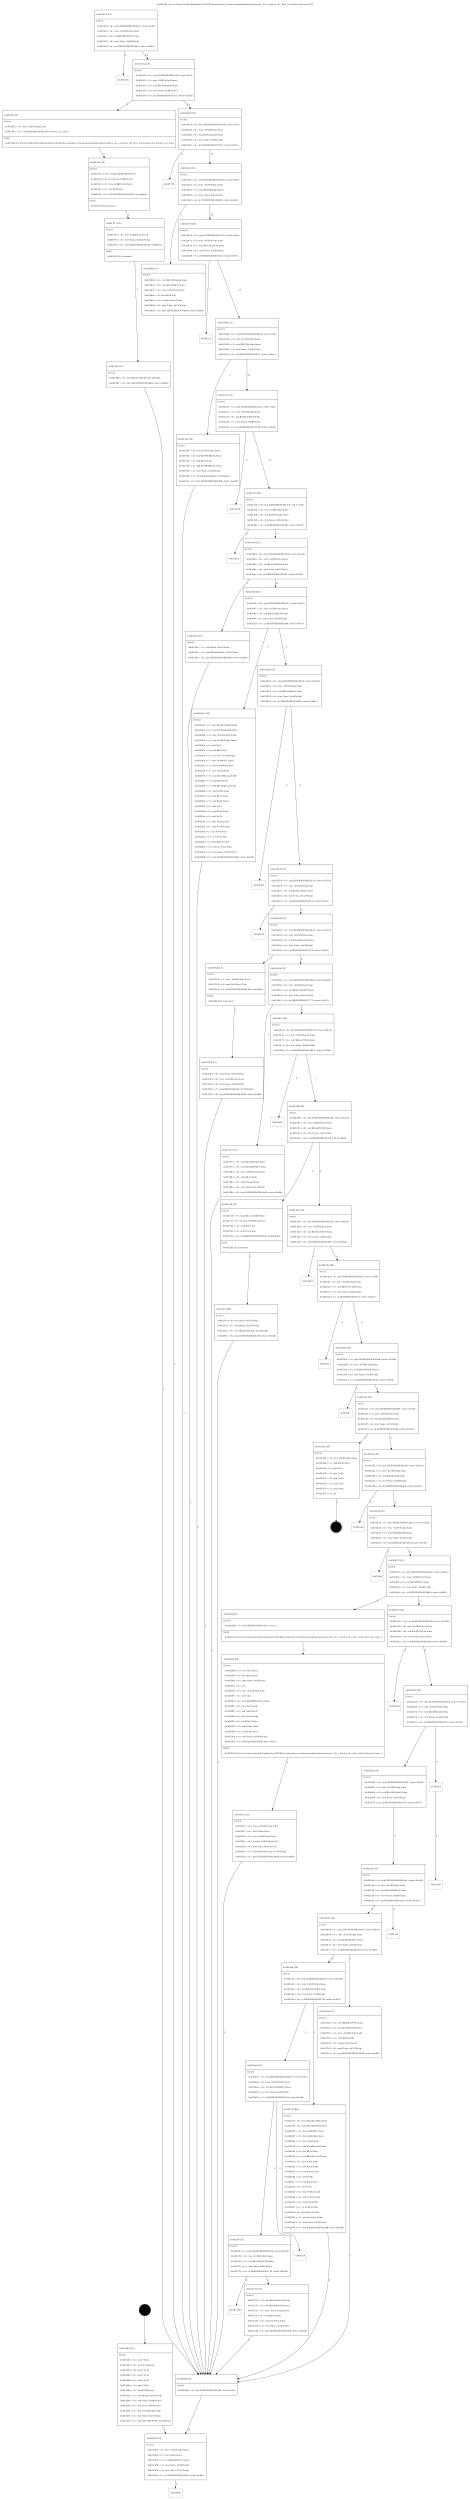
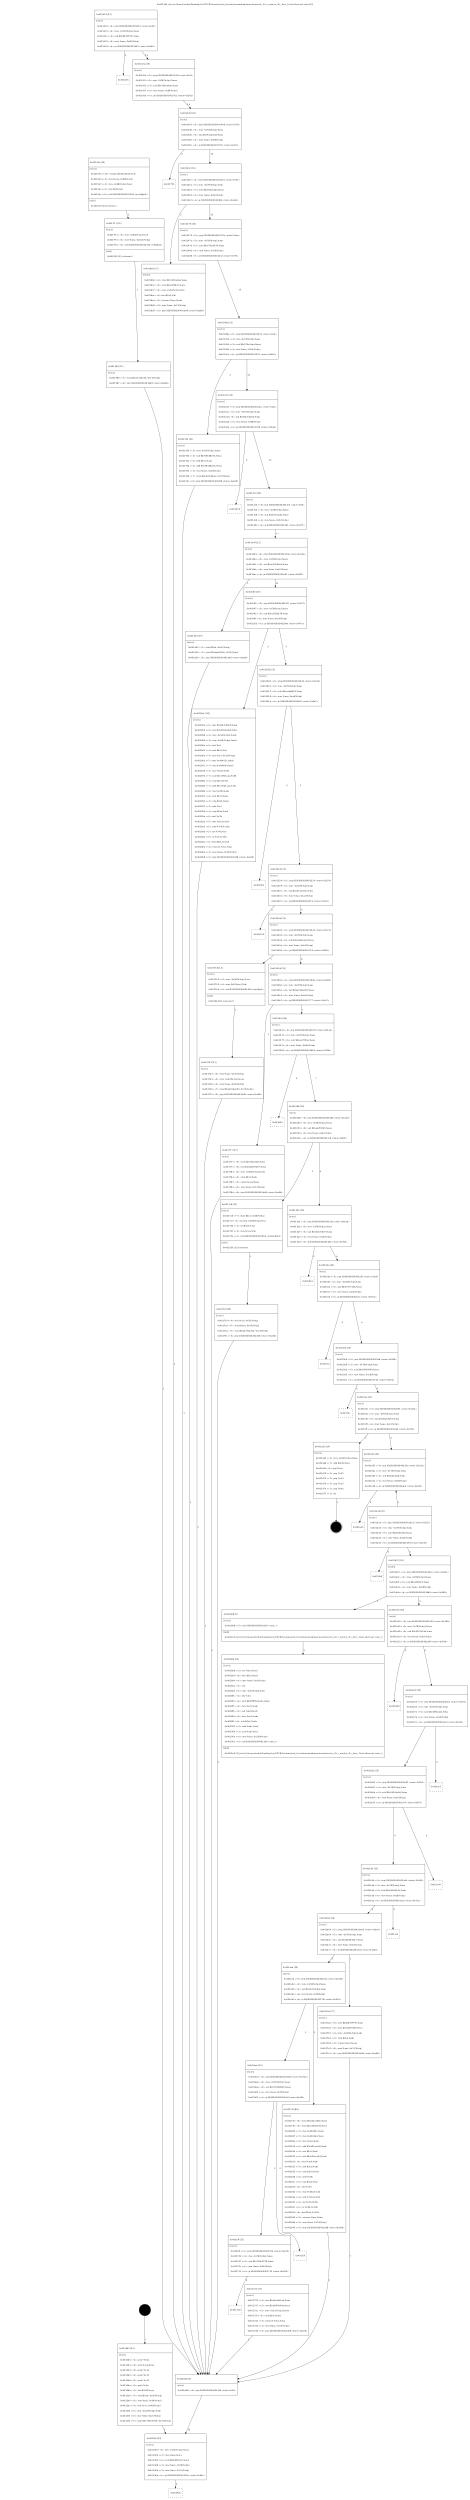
(89, 129) -> none
(206, 338) -> none
(234, 558) -> none
(394, 1498) -> (397, 1499)
(436, 1835) -> (418, 1843)
(265, 1836) -> none
(267, 2279) -> none
